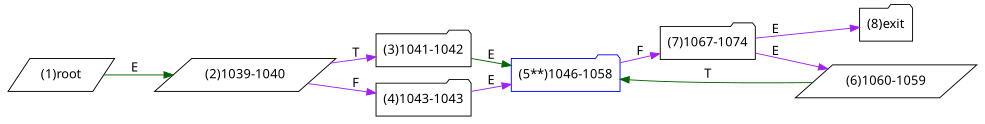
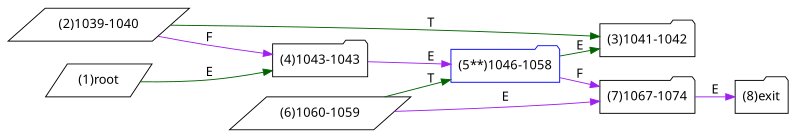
(787, 60) -> (493, 108)
(349, 61) -> (381, 29)
(487, 61) -> (575, 53)
(134, 75) -> (202, 80)
